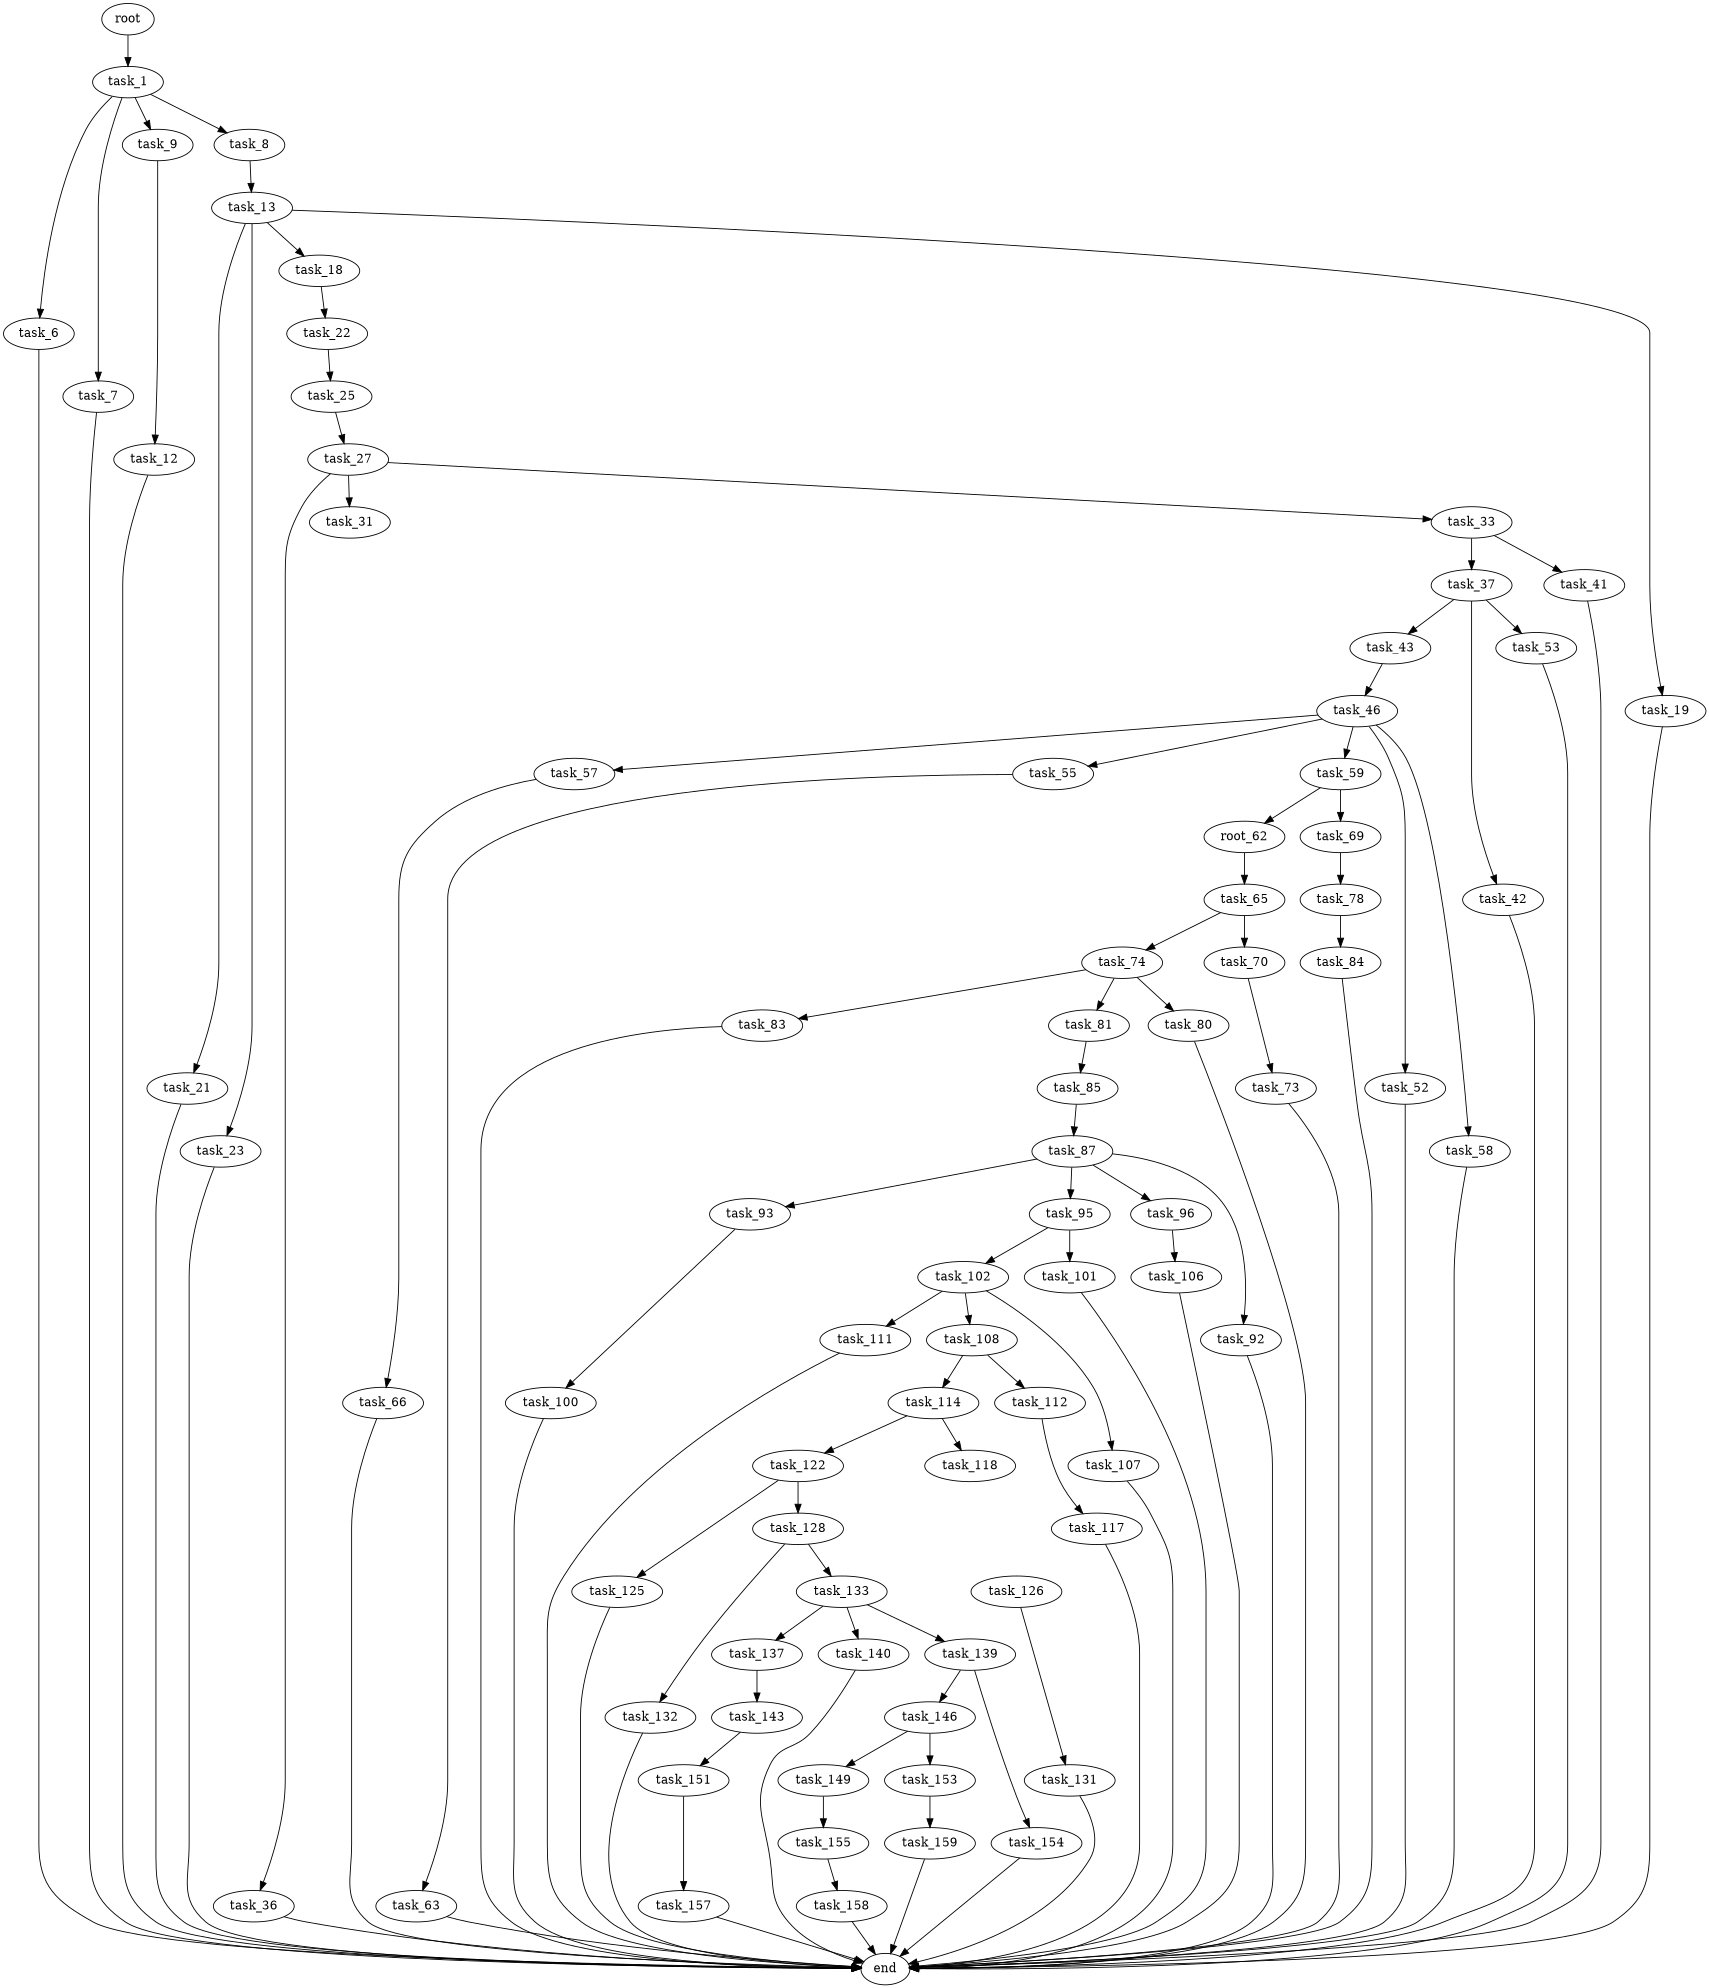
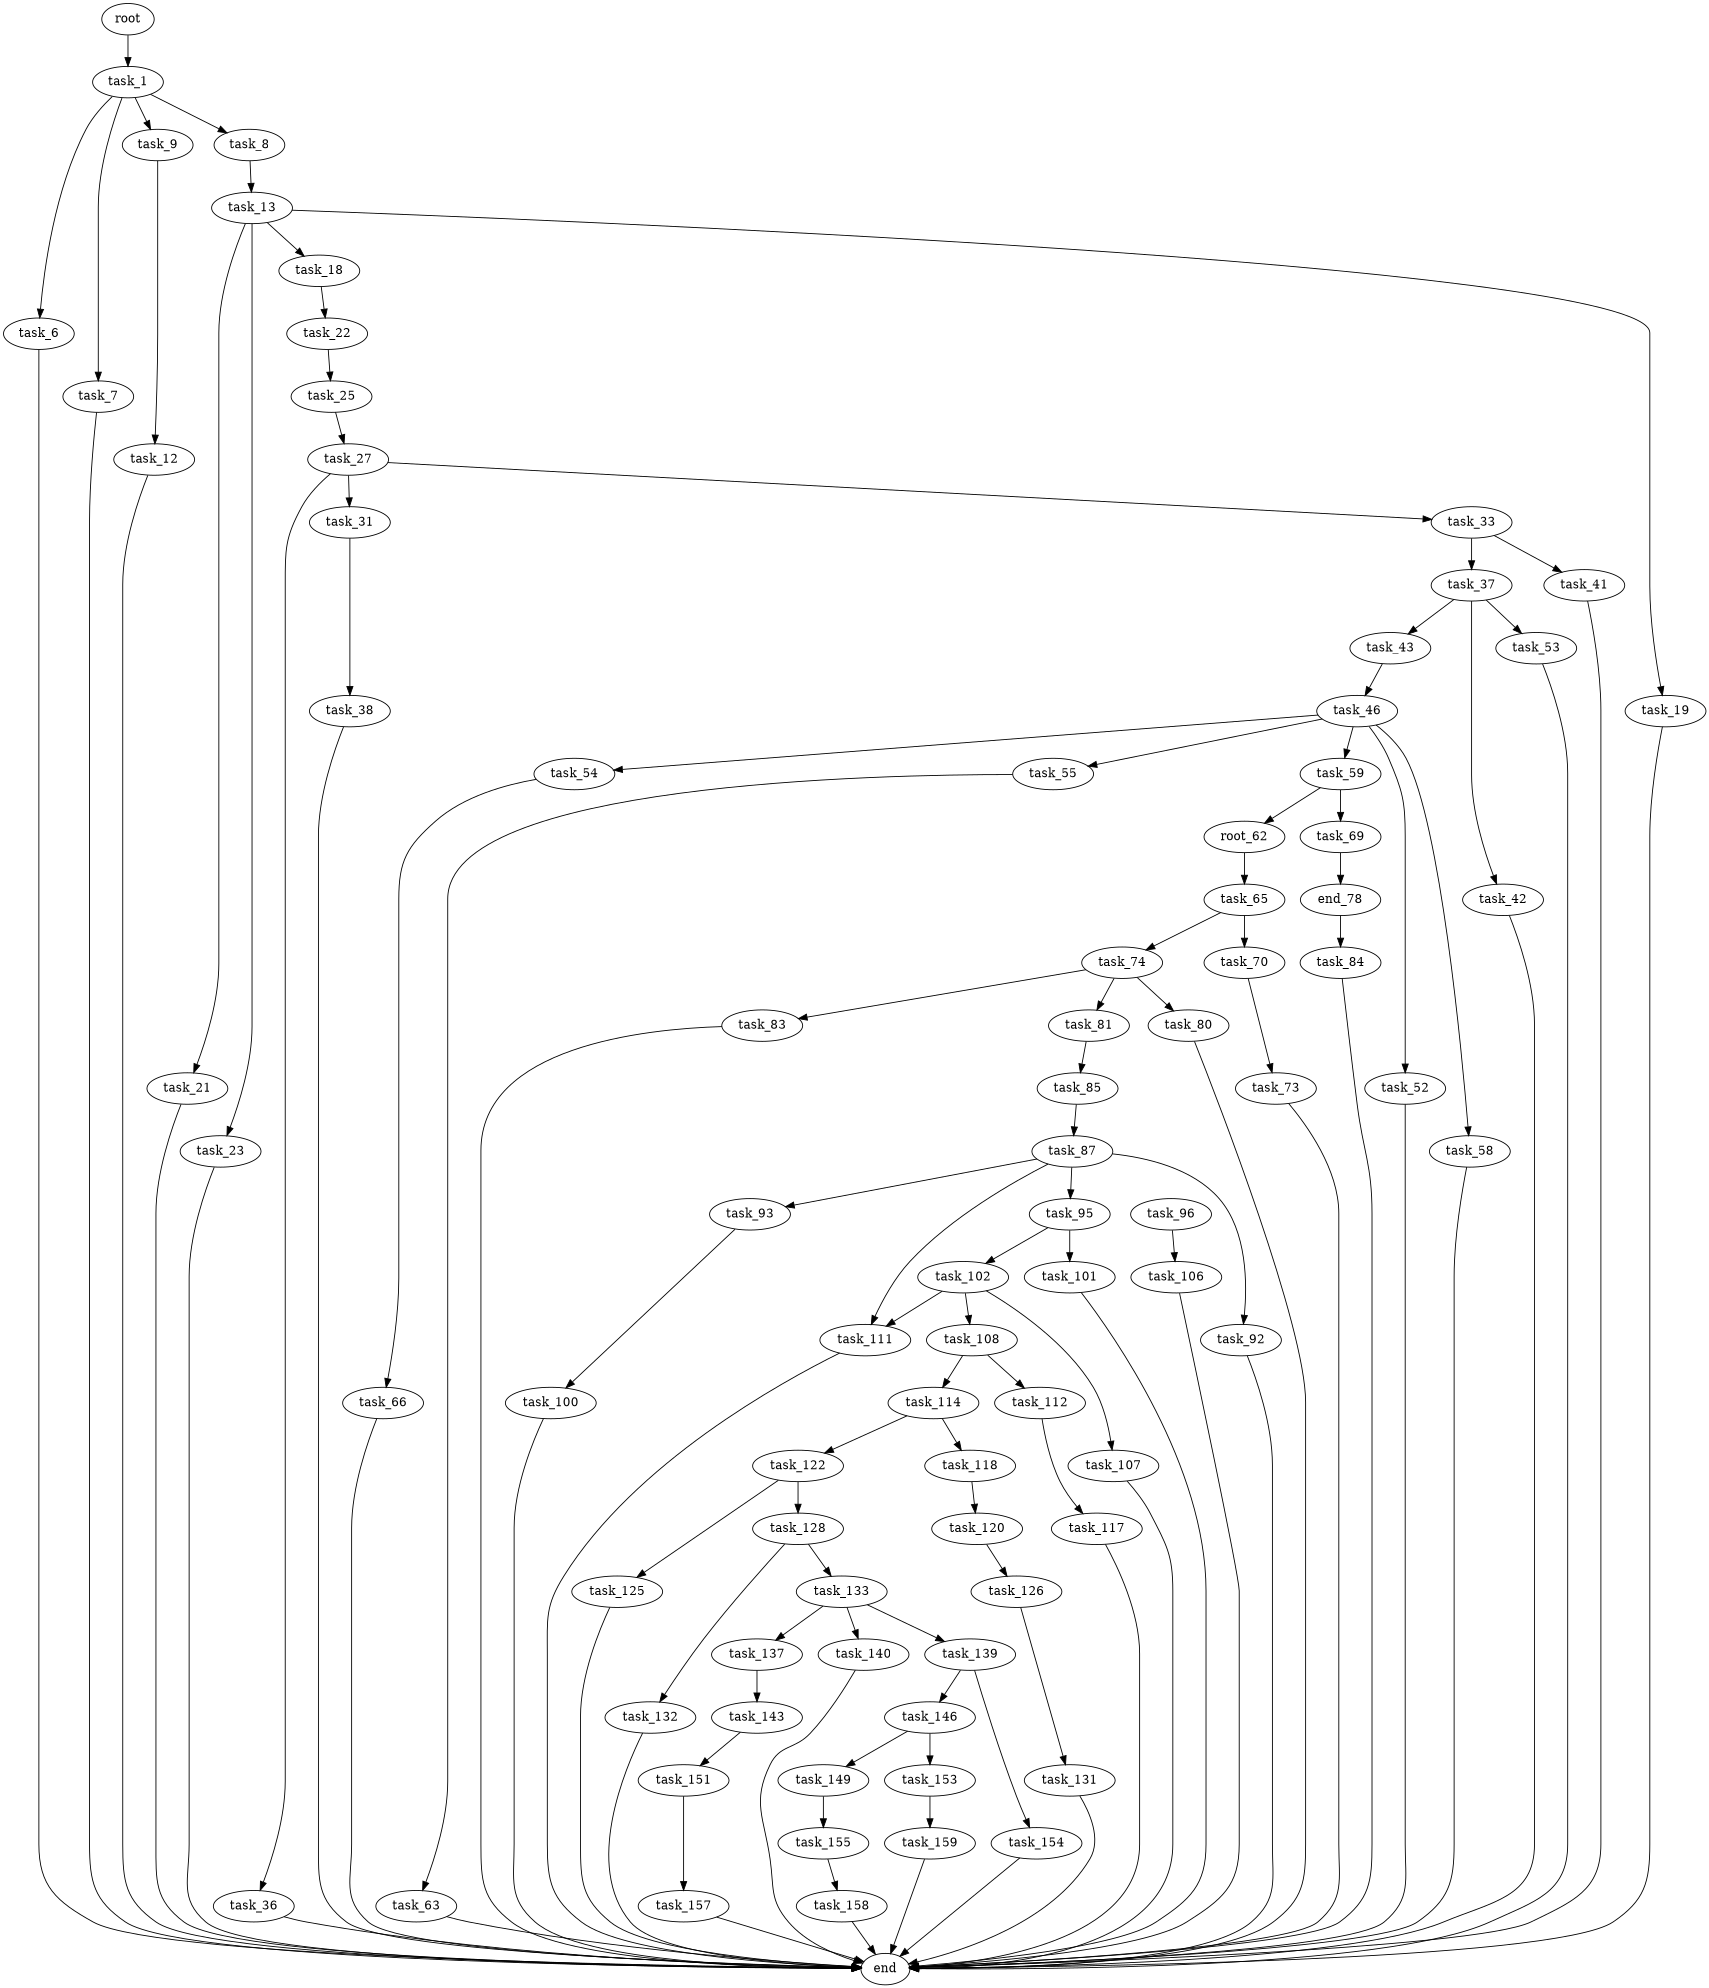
none -> (350, 711)
(574, 774) -> (574, 774)
(1341, 900) -> (1341, 900)
(1118, 1181) -> (949, 1227)
none -> (977, 1529)
